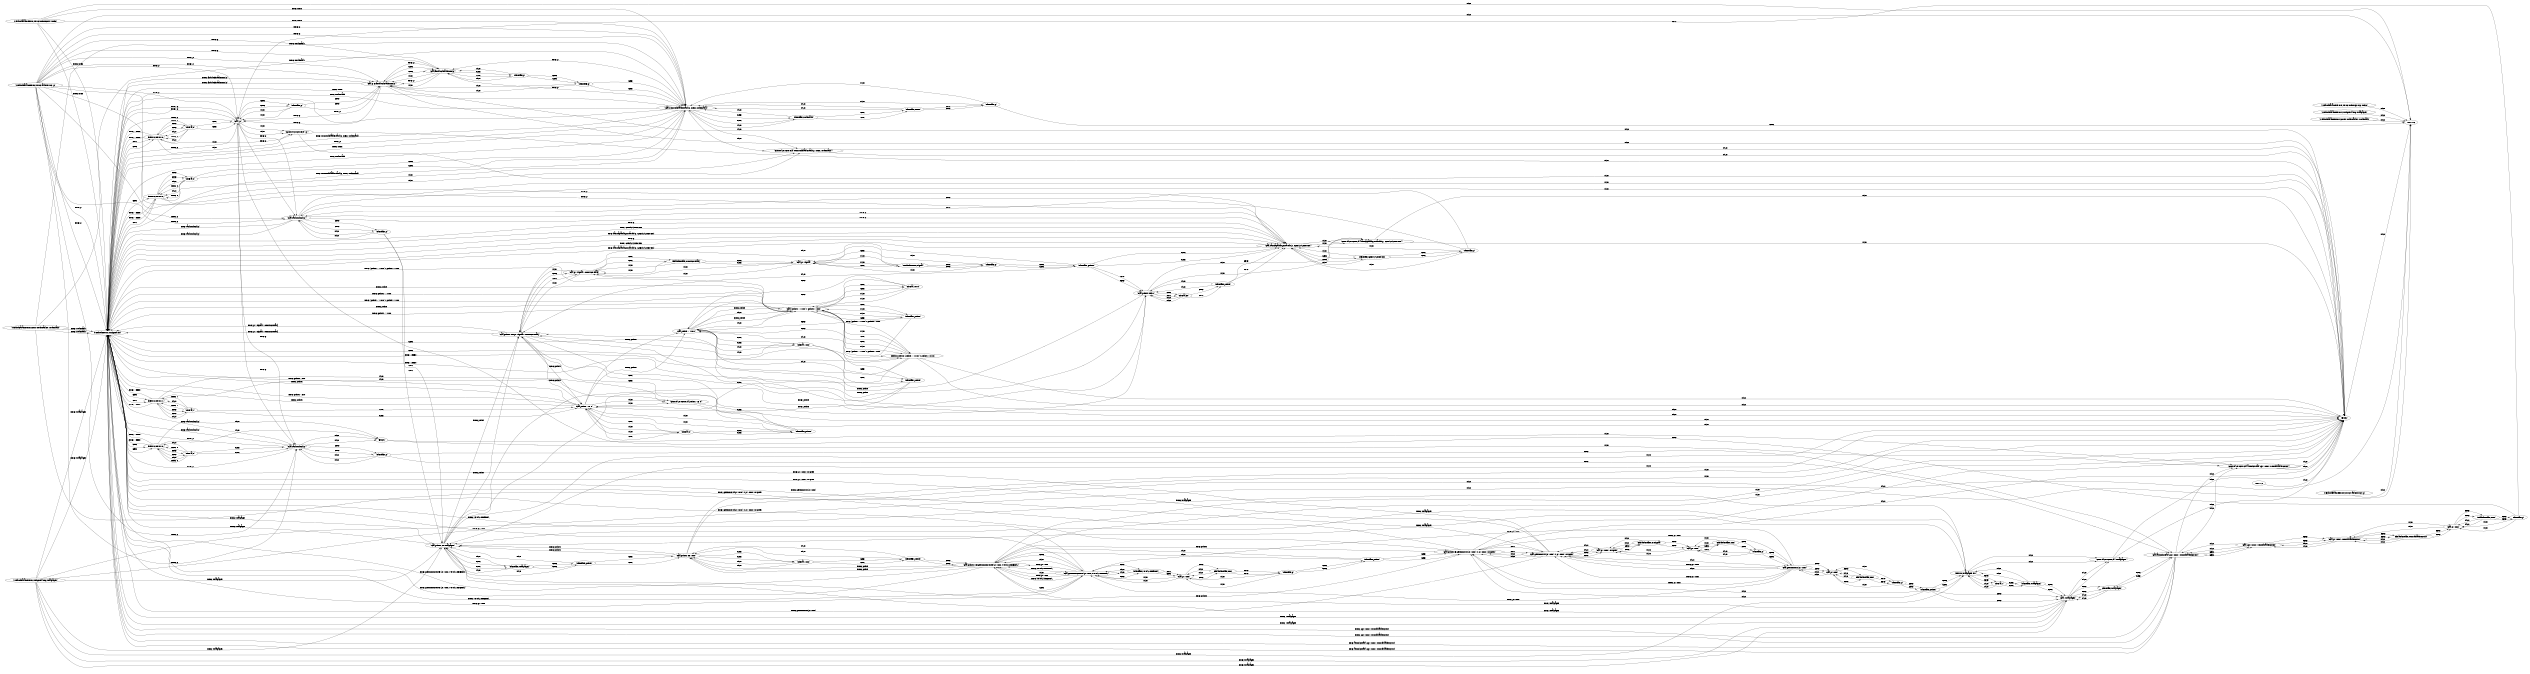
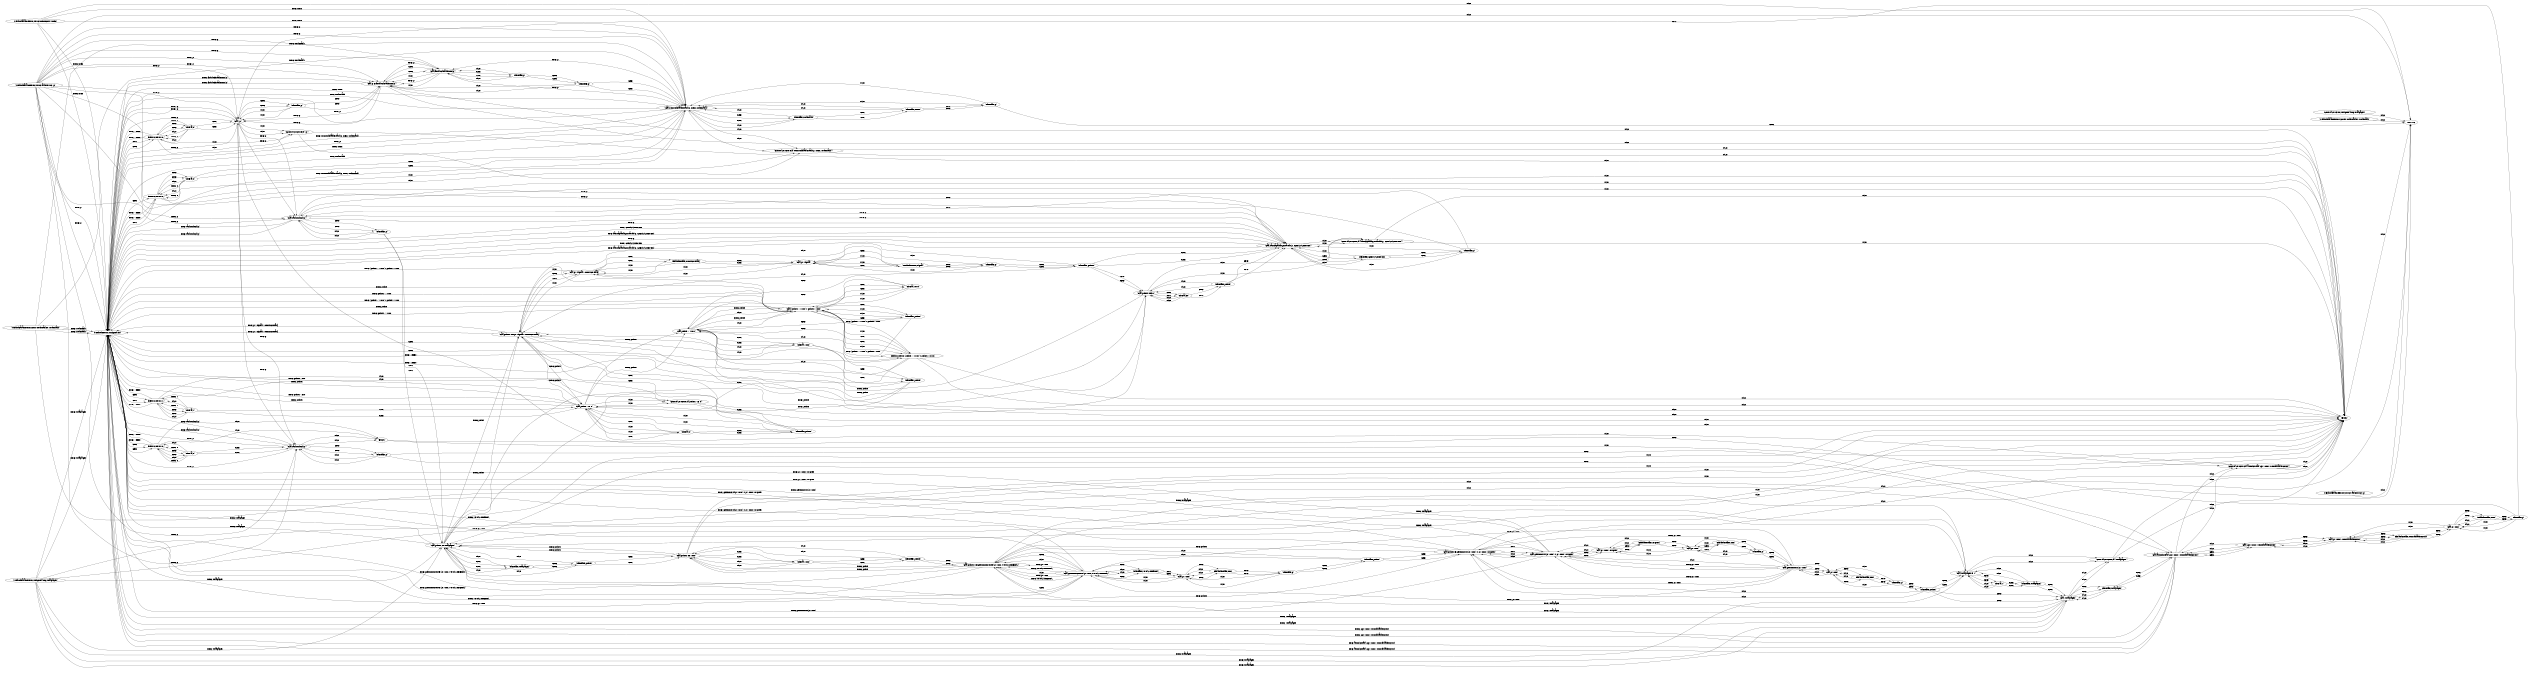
(2344, 105) -> none
(2344, 112) -> (2344, 112)
(2259, 483) -> none
(1649, 543) -> (1649, 543)
(1966, 573) -> (1966, 573)
